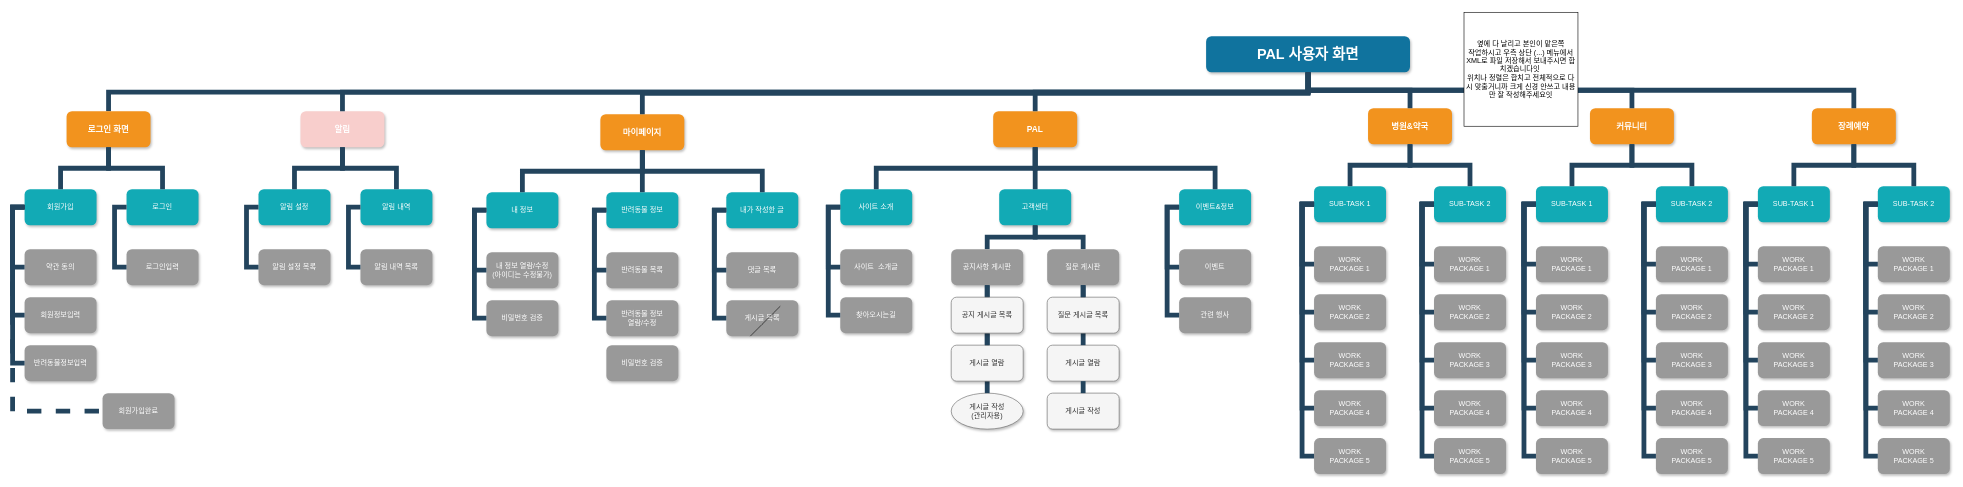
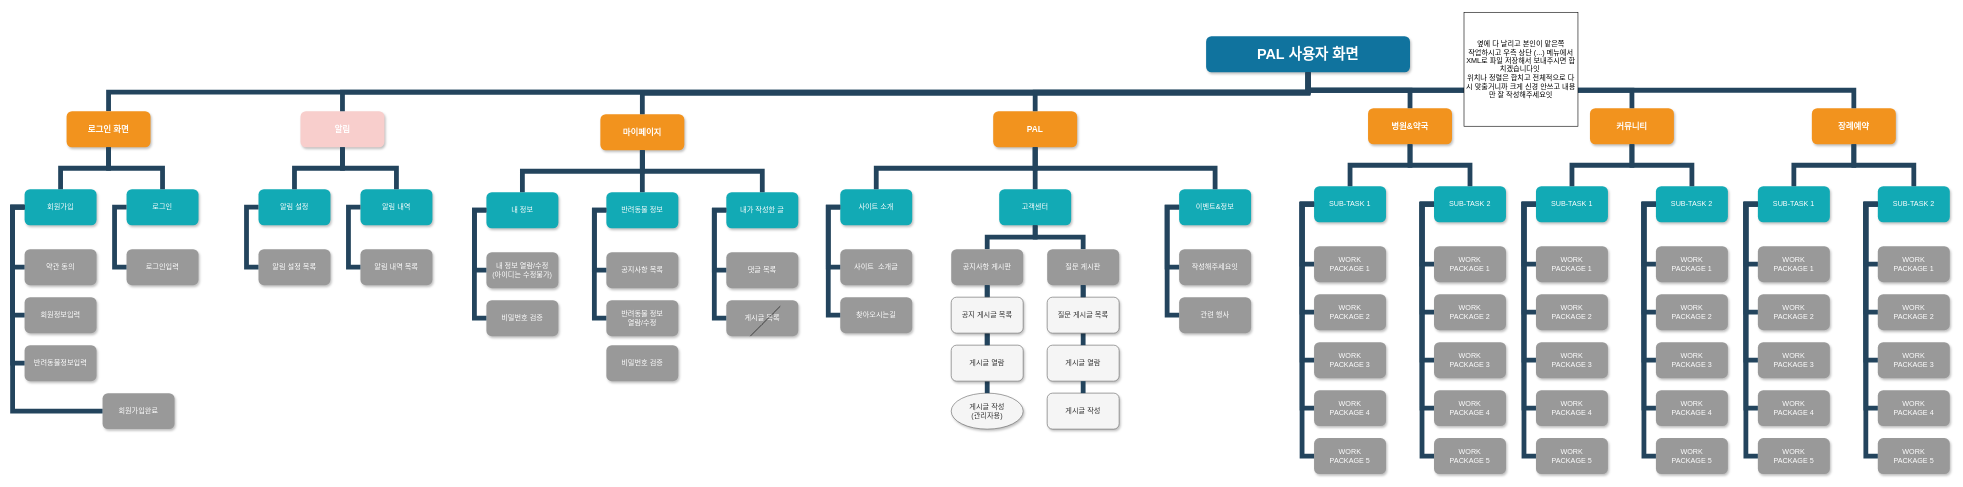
(1215, 267) -> (1215, 267)
(642, 270) -> (642, 270)
(12, 389) -> (12, 389)
